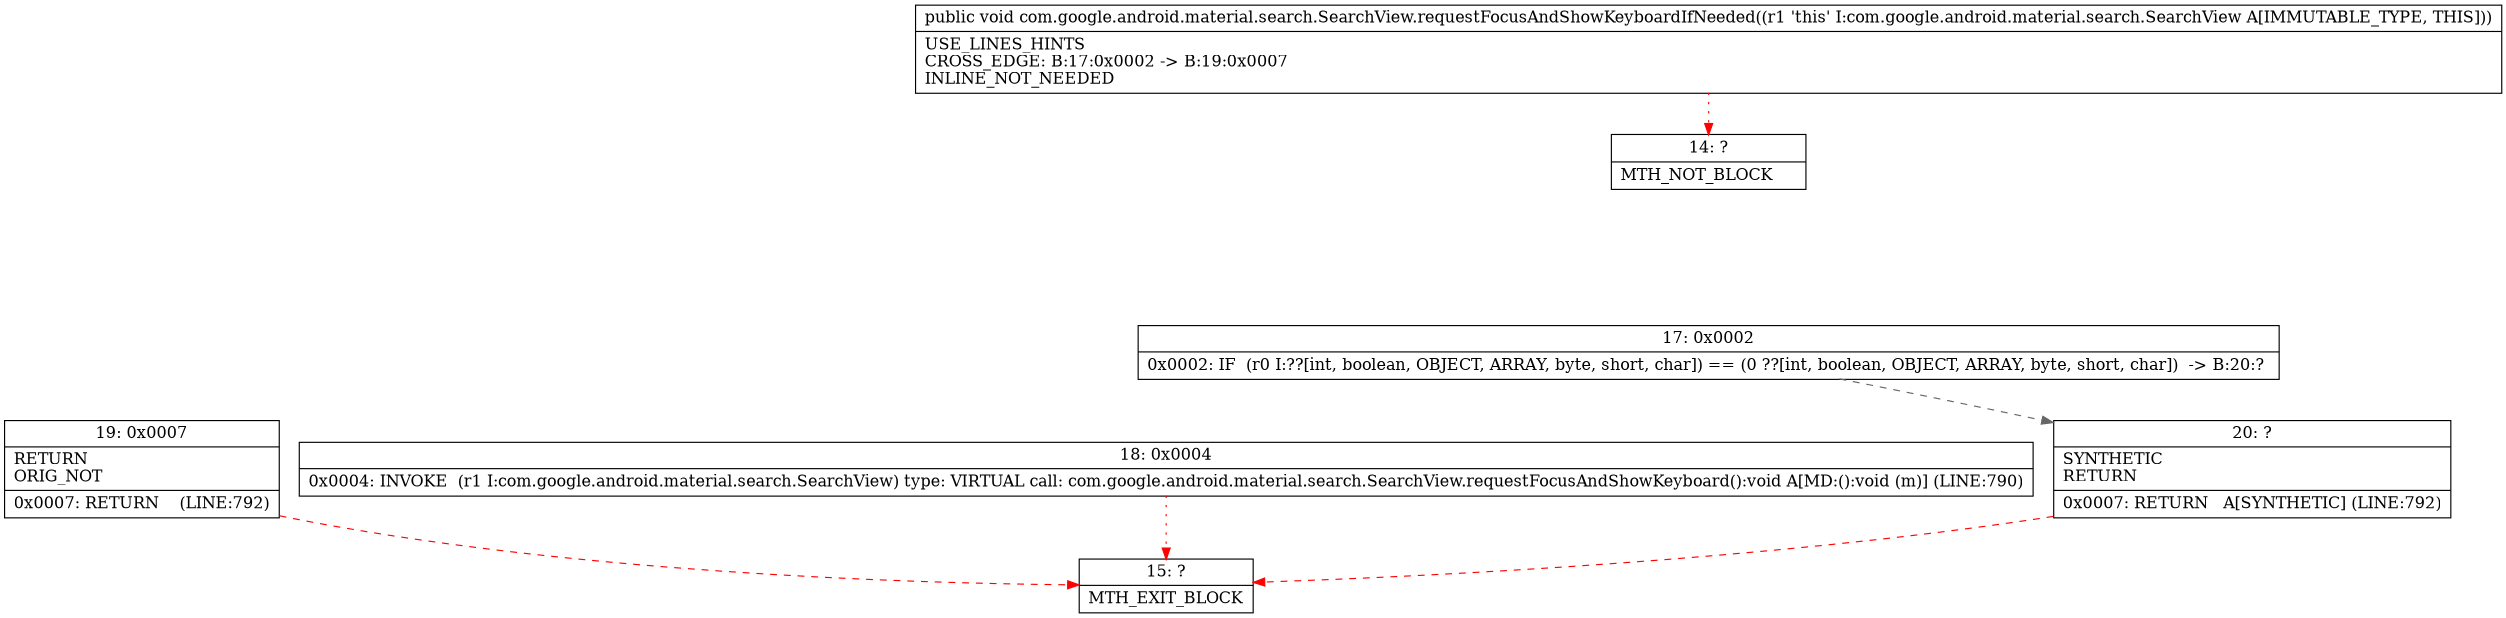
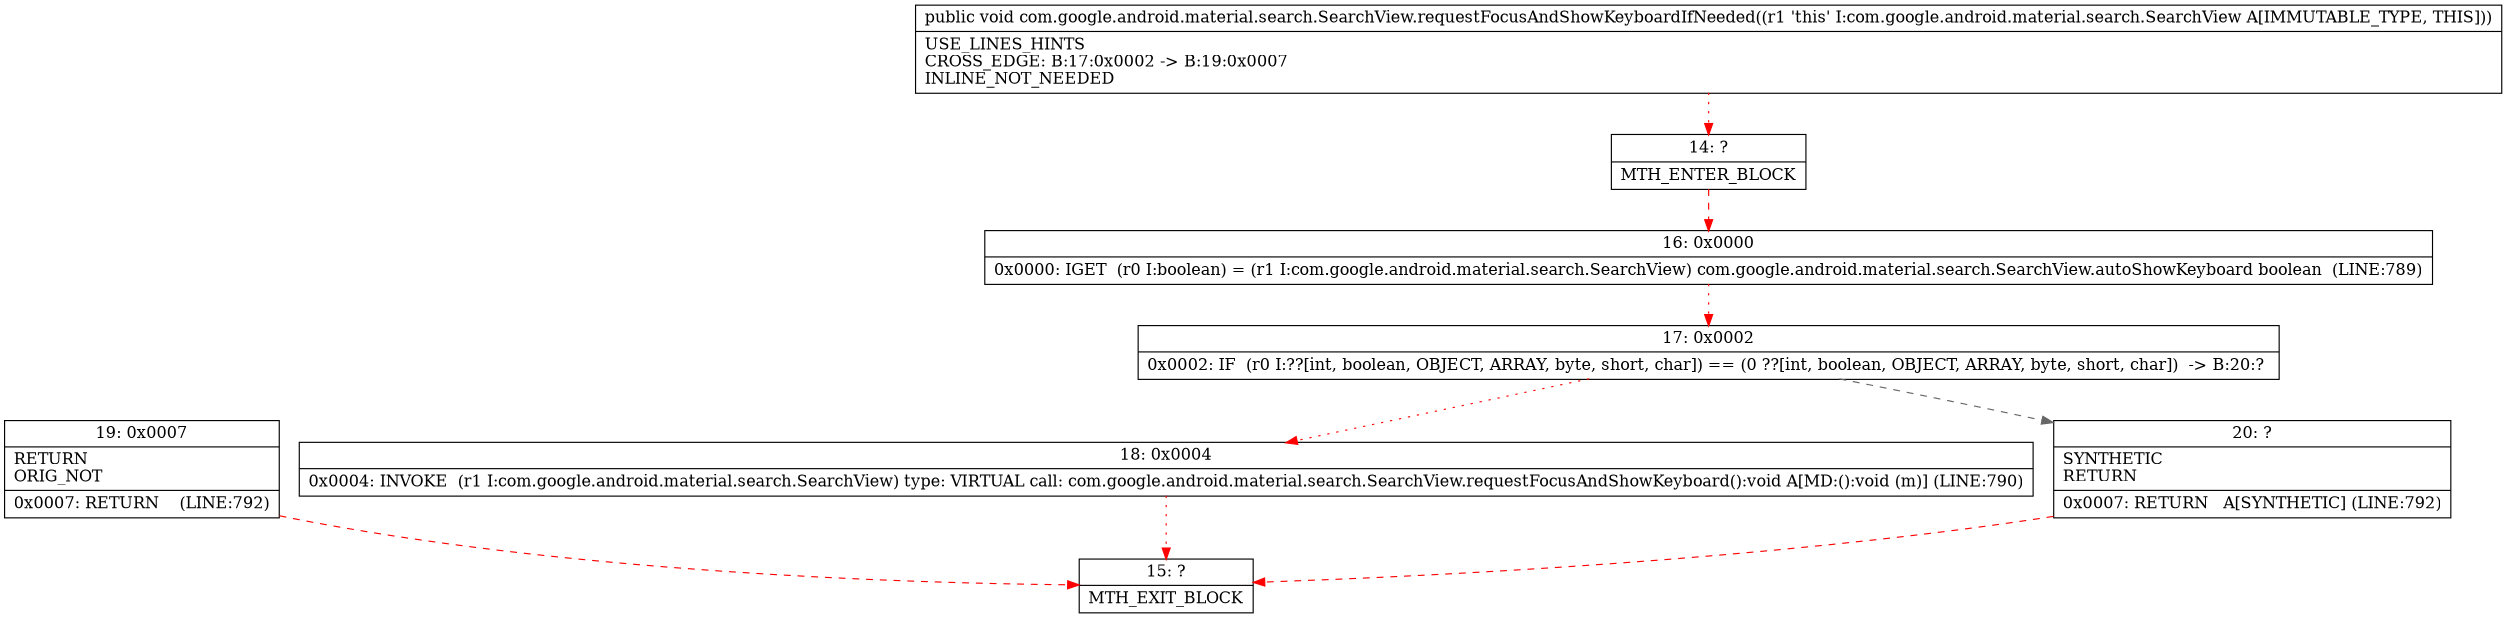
(1697, 175) -> (1709, 175)
none -> (1709, 258)
none -> (1443, 410)
